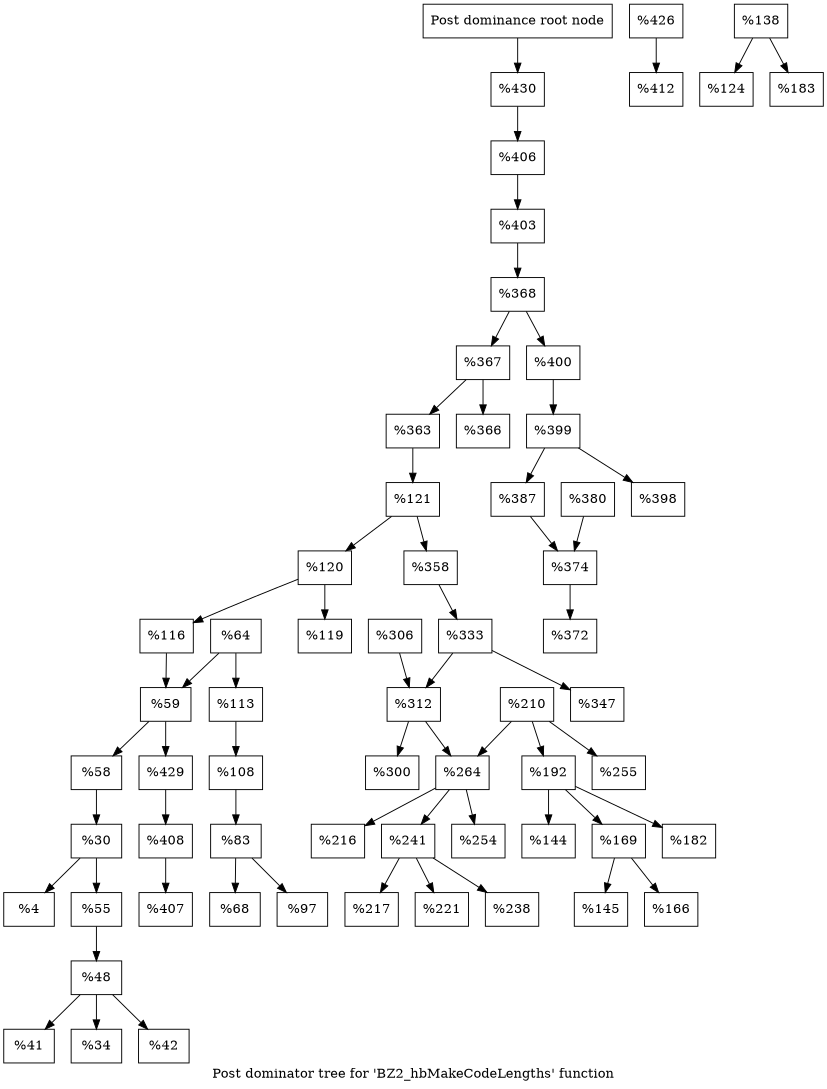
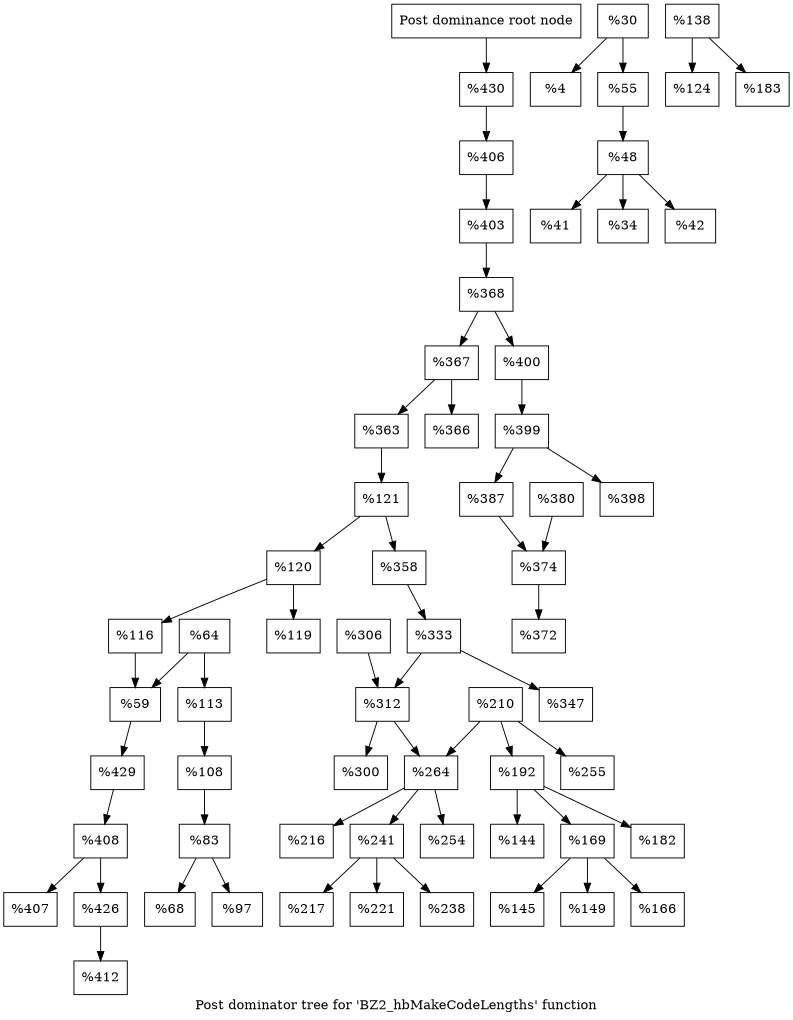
(96, 773) -> none
none -> (101, 871)
none -> (587, 909)
